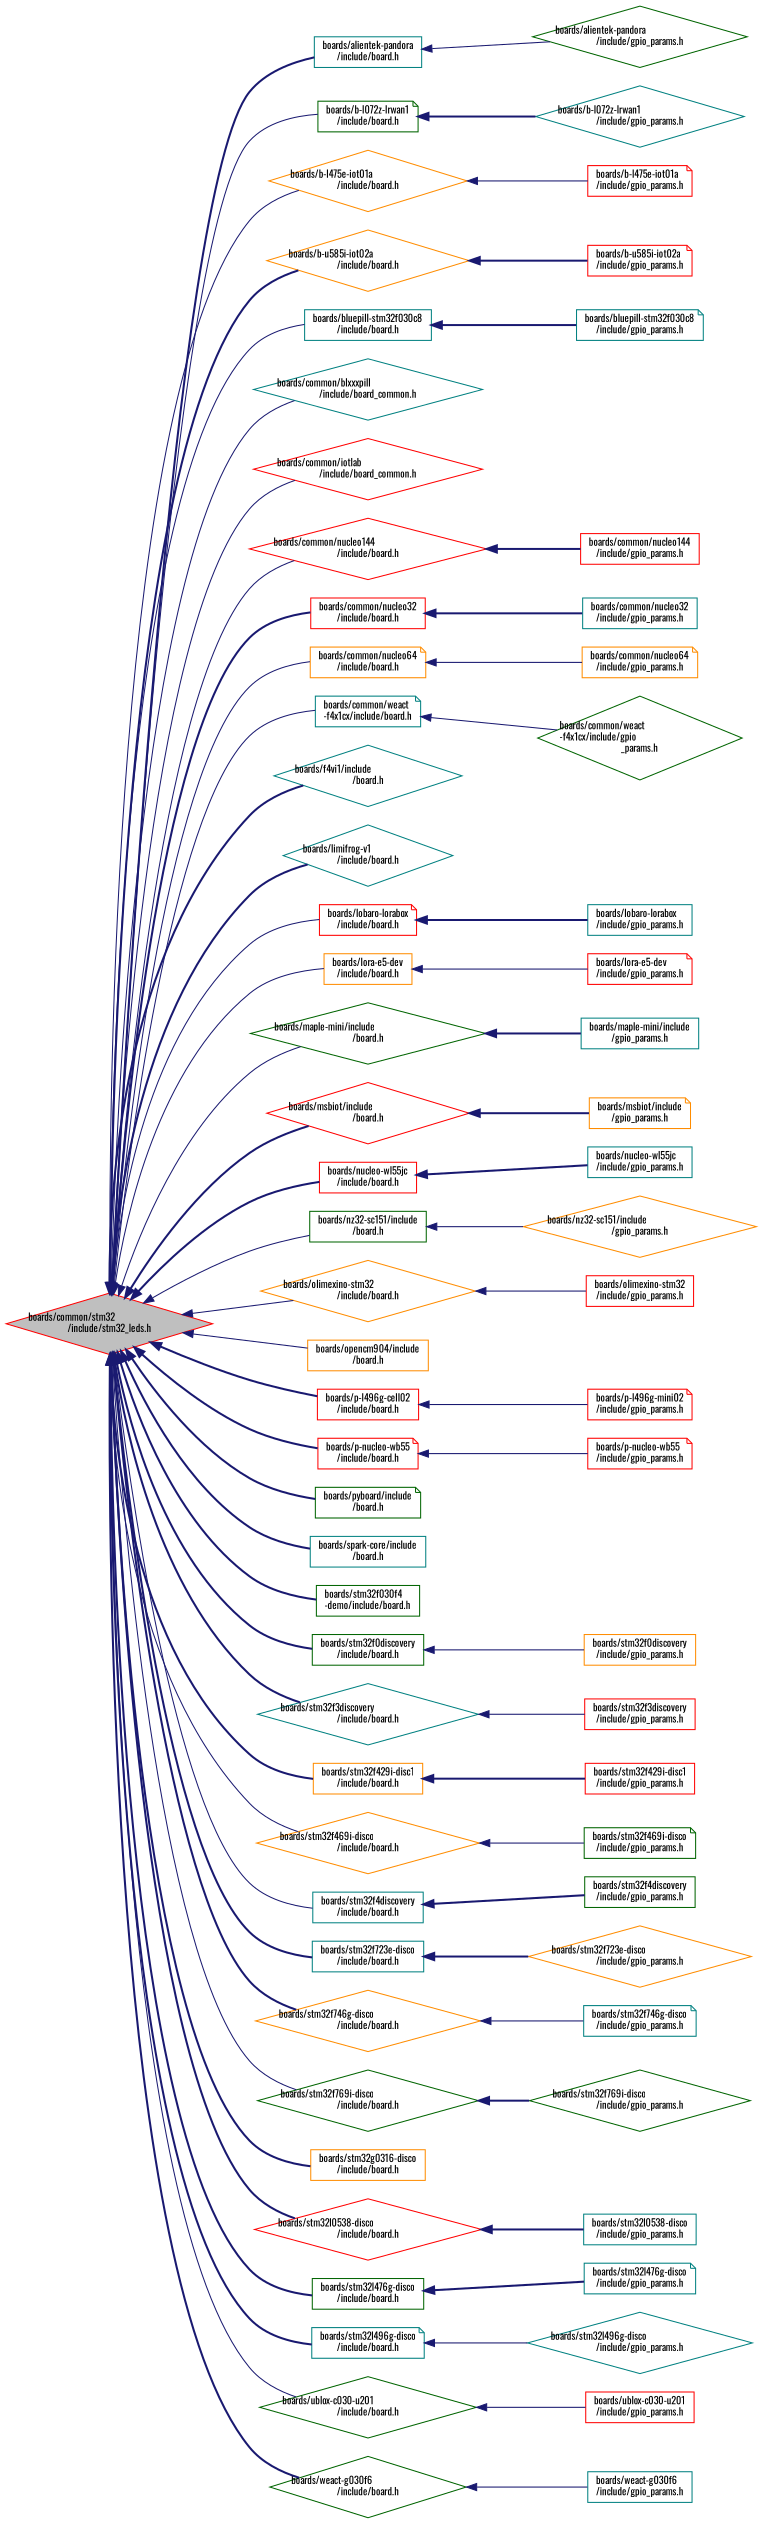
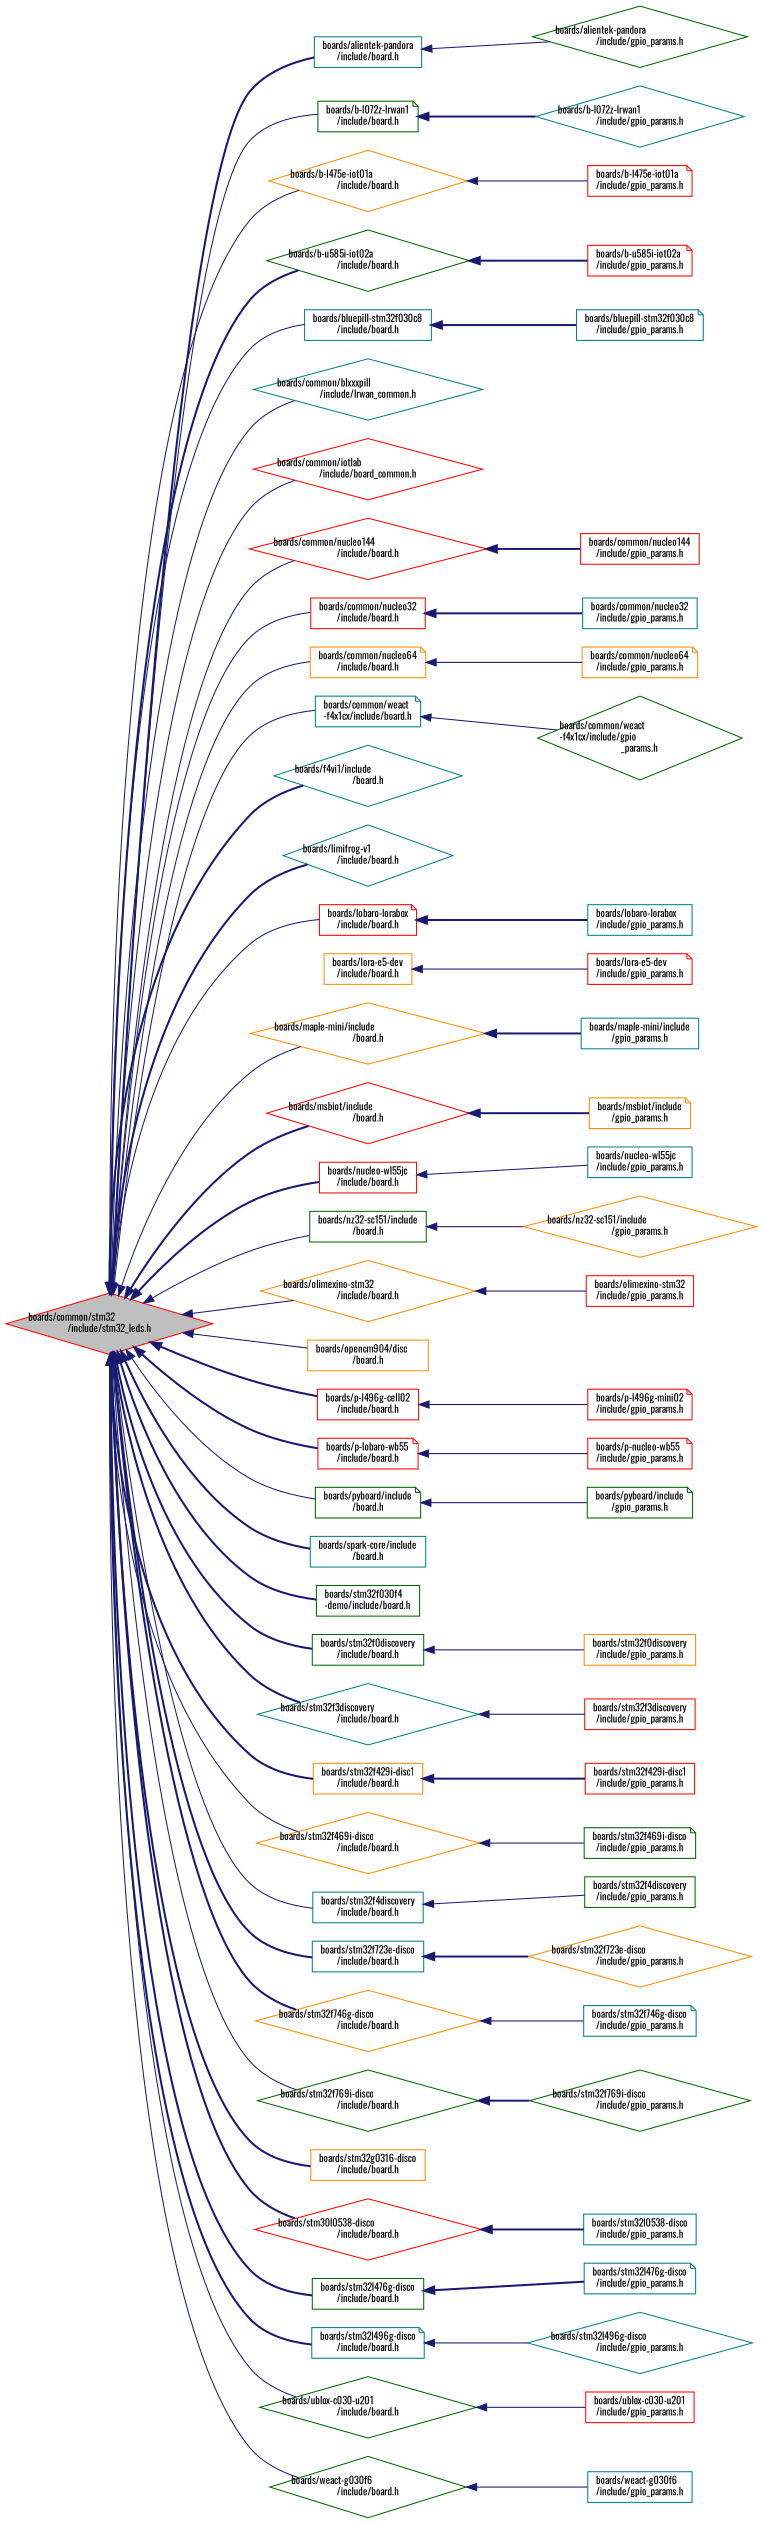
(368, 261) -> (368, 261)
(368, 389) -> (368, 389)
(173, 829) -> (173, 829)
(368, 1033) -> (368, 1033)
(175, 1091) -> none
(507, 1170) -> (507, 1170)
(368, 1355) -> (368, 1355)
(209, 1449) -> (209, 1449)
(368, 1454) -> (368, 1454)
none -> (640, 1503)
(509, 1899) -> (509, 1899)
(130, 1945) -> (130, 1945)
(368, 2229) -> (368, 2229)
